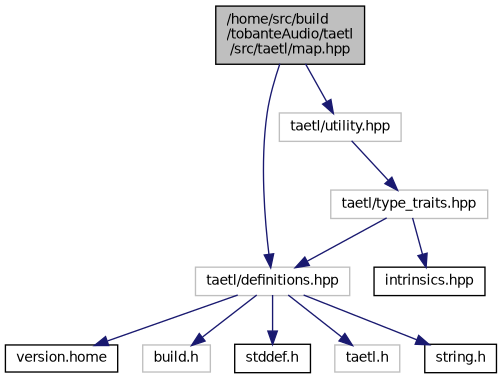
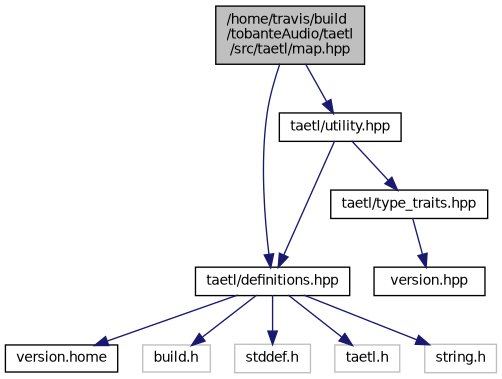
(290, 35) -> (290, 35)
(340, 127) -> (340, 127)
(409, 204) -> (409, 204)
(347, 239) -> (309, 198)
(273, 281) -> (273, 281)
(430, 281) -> (430, 281)
(273, 358) -> (273, 358)
(461, 358) -> (461, 358)
